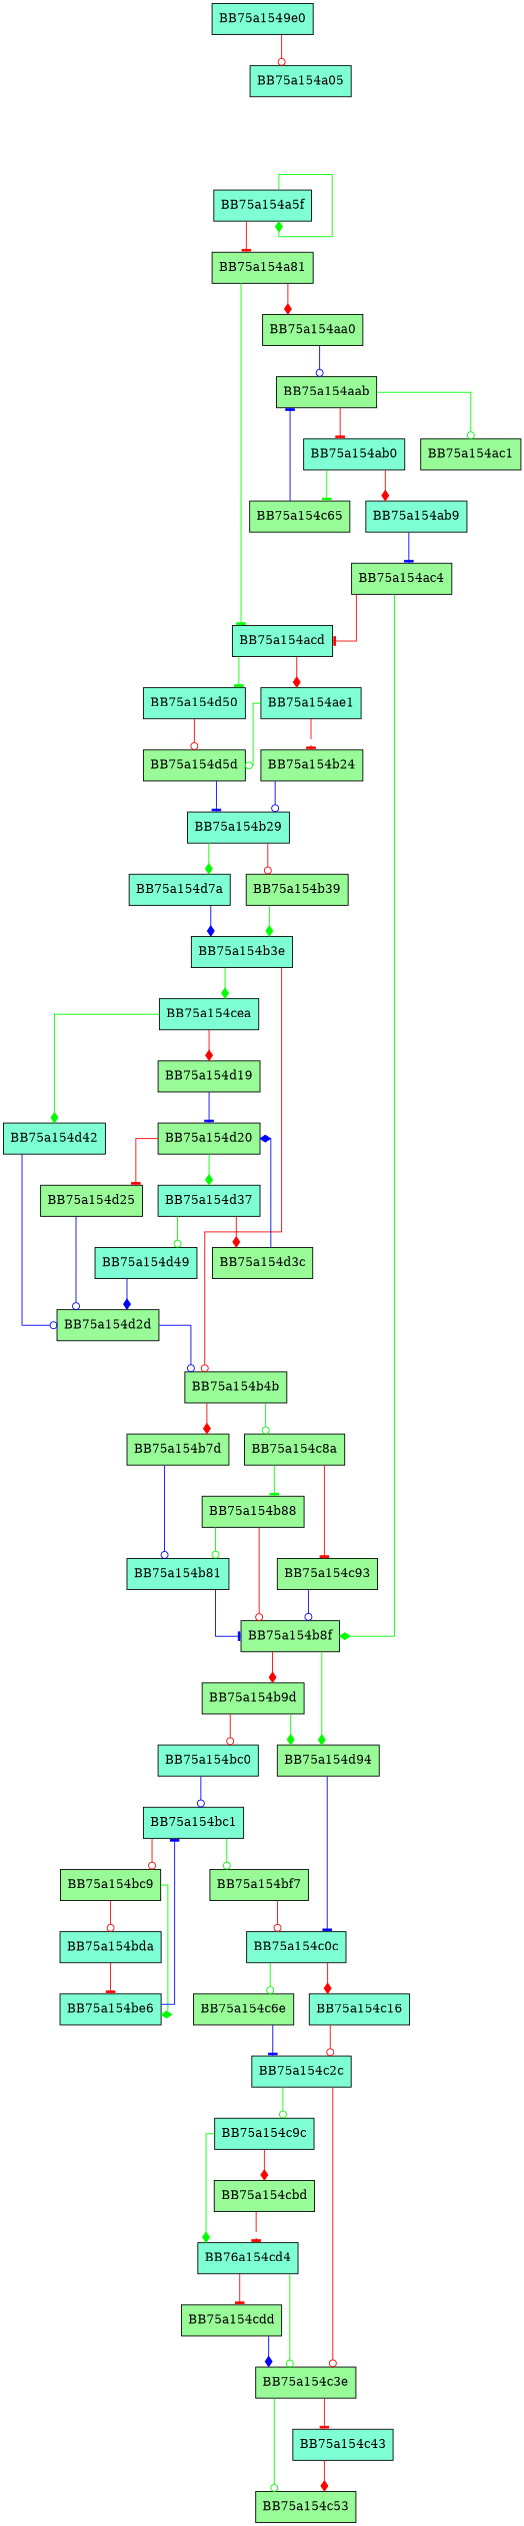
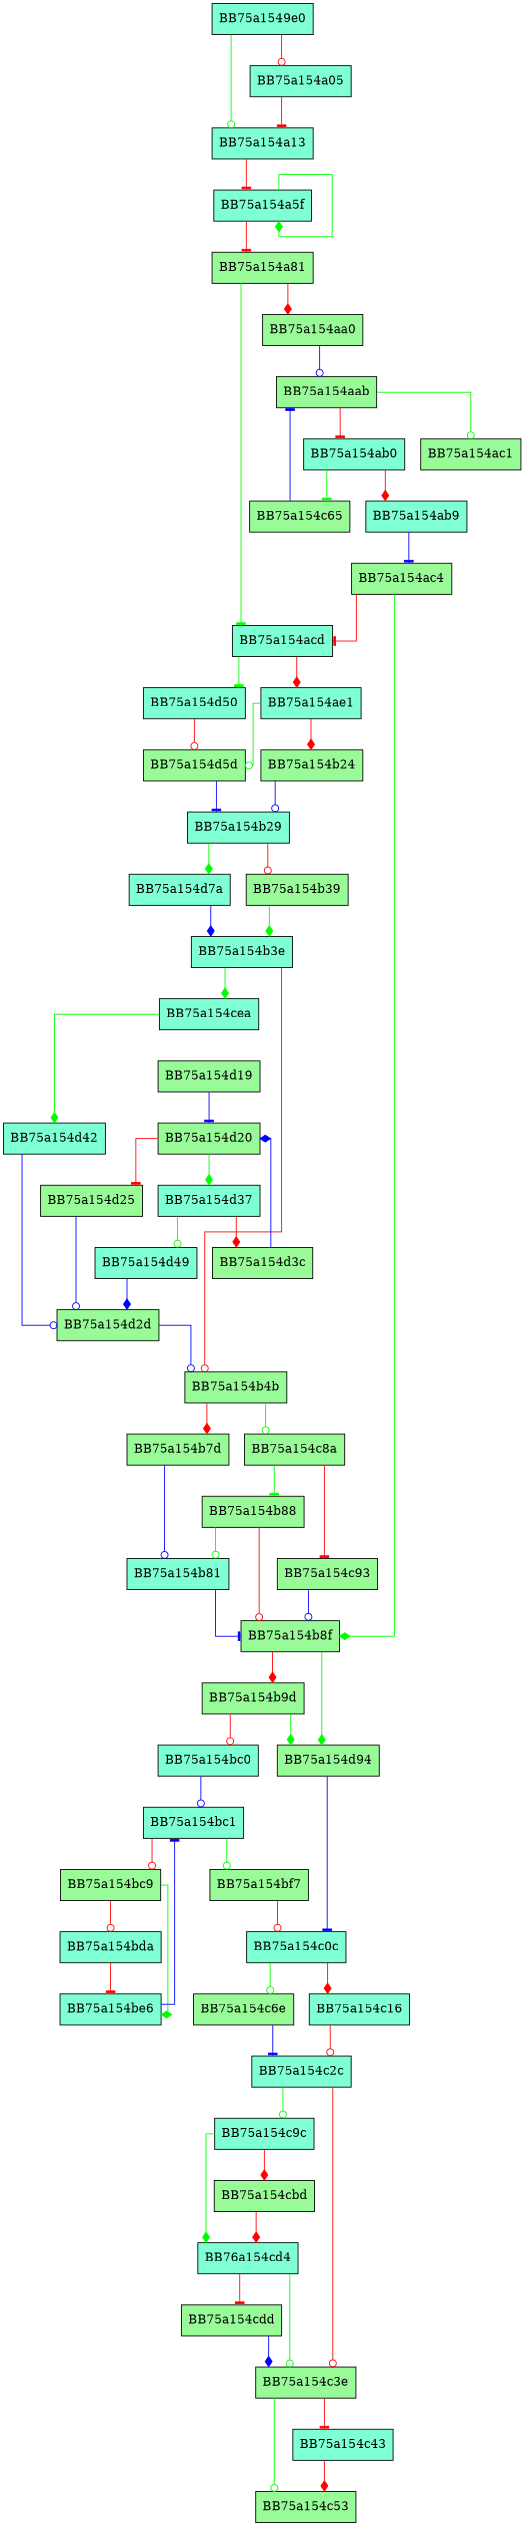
none -> (263, 143)
(311, 729) -> (311, 729)
(209, 1040) -> none
(256, 2222) -> (256, 2222)
